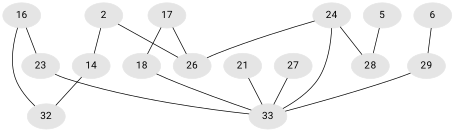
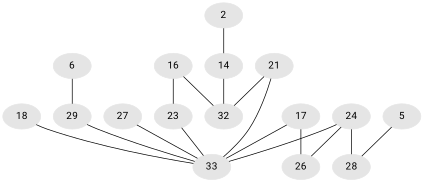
(155, 39) -> (256, 142)
(148, 41) -> none
none -> (249, 91)
